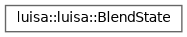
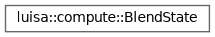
(94, 19) -> (107, 19)
